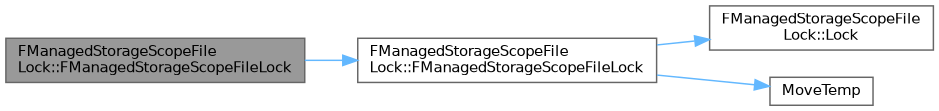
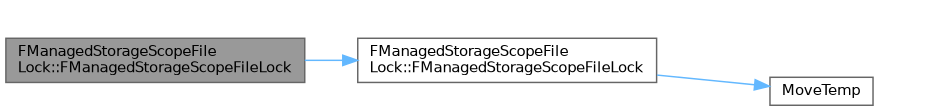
(822, 28) -> none
